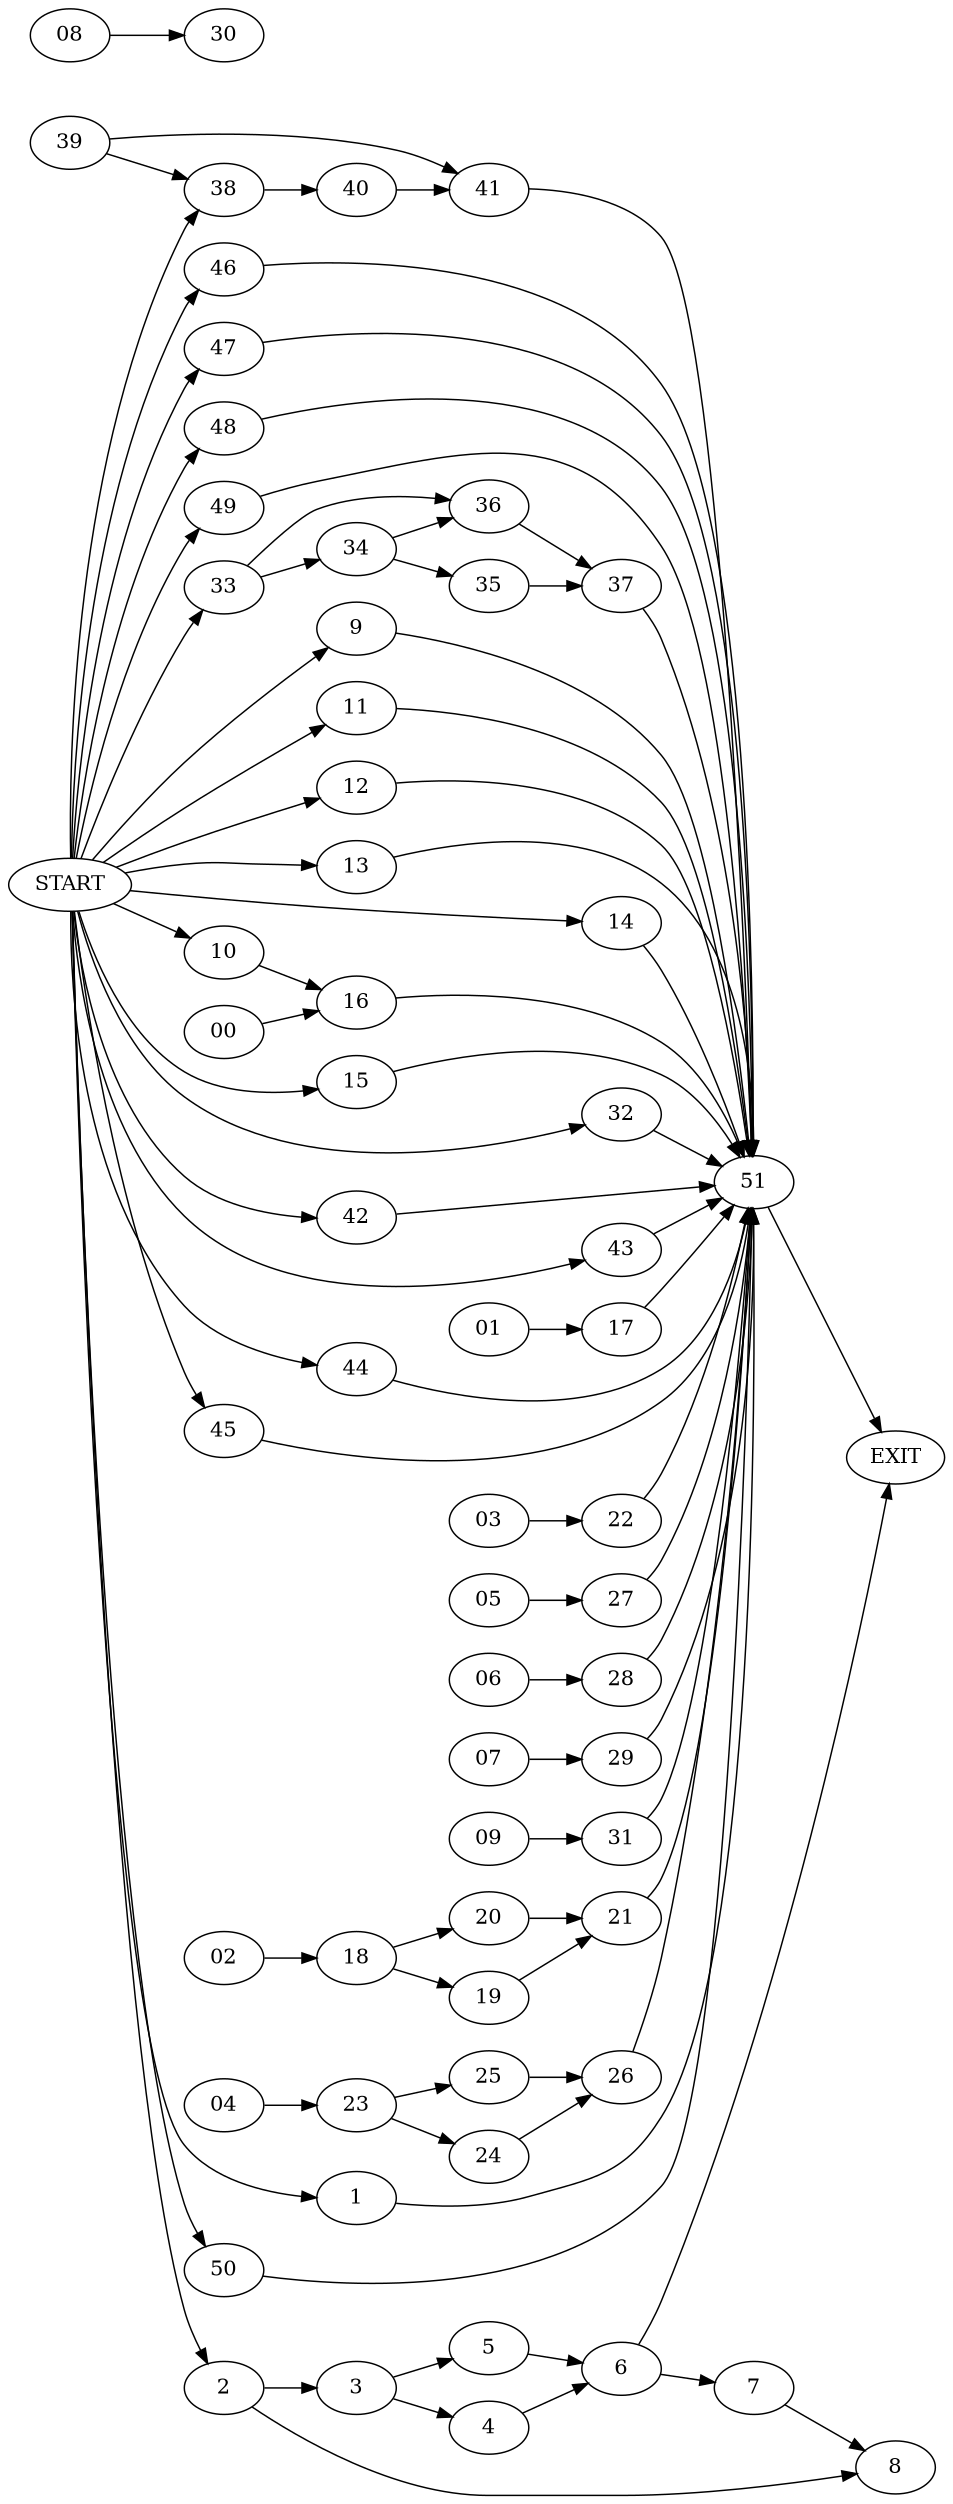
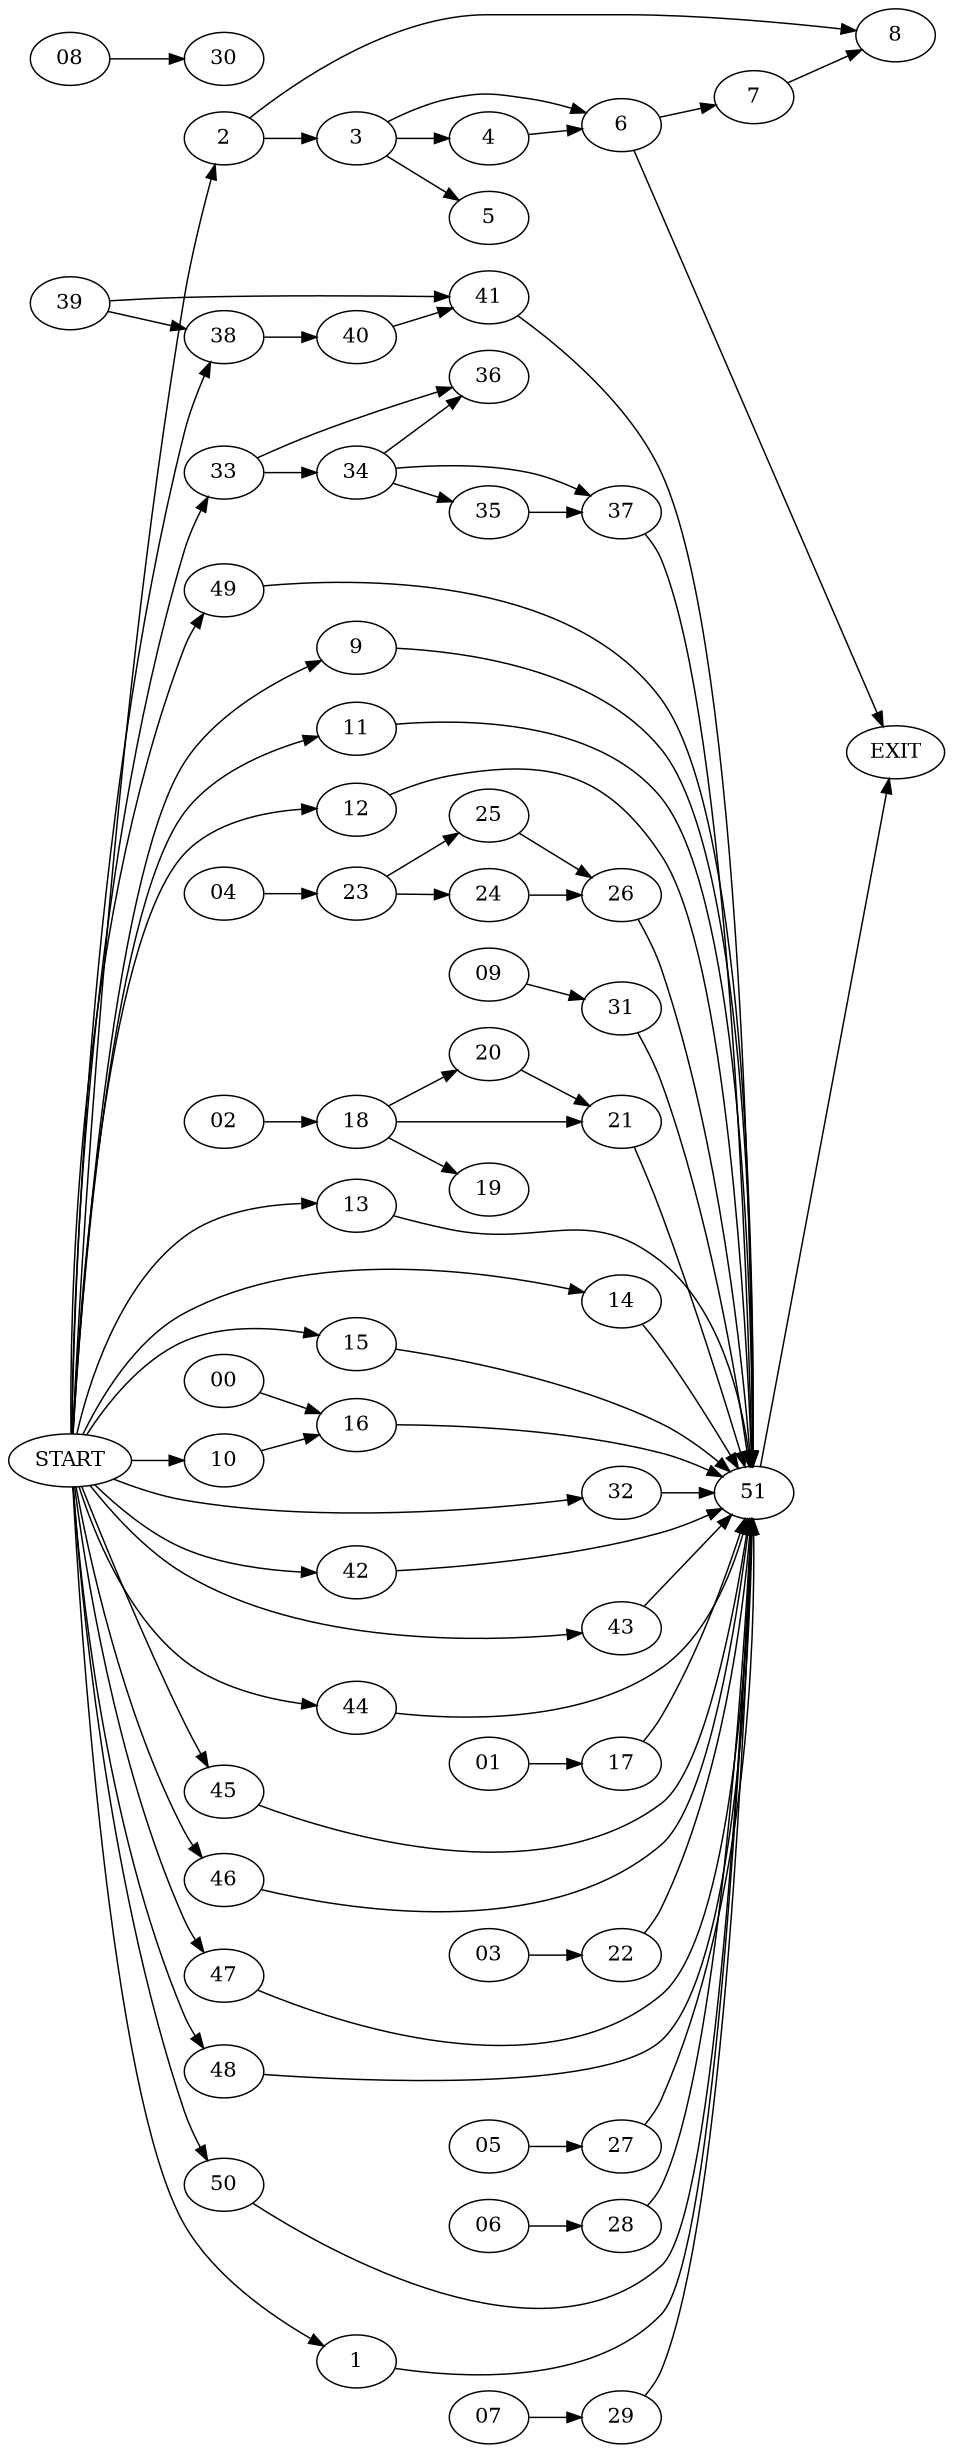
(549, 542) -> (488, 467)
(549, 1962) -> (482, 1122)
(548, 2357) -> (478, 94)
